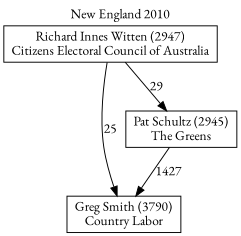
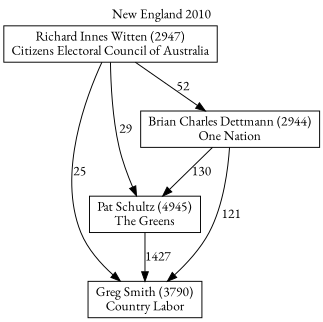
(181, 129) -> (145, 214)
none -> (230, 129)
